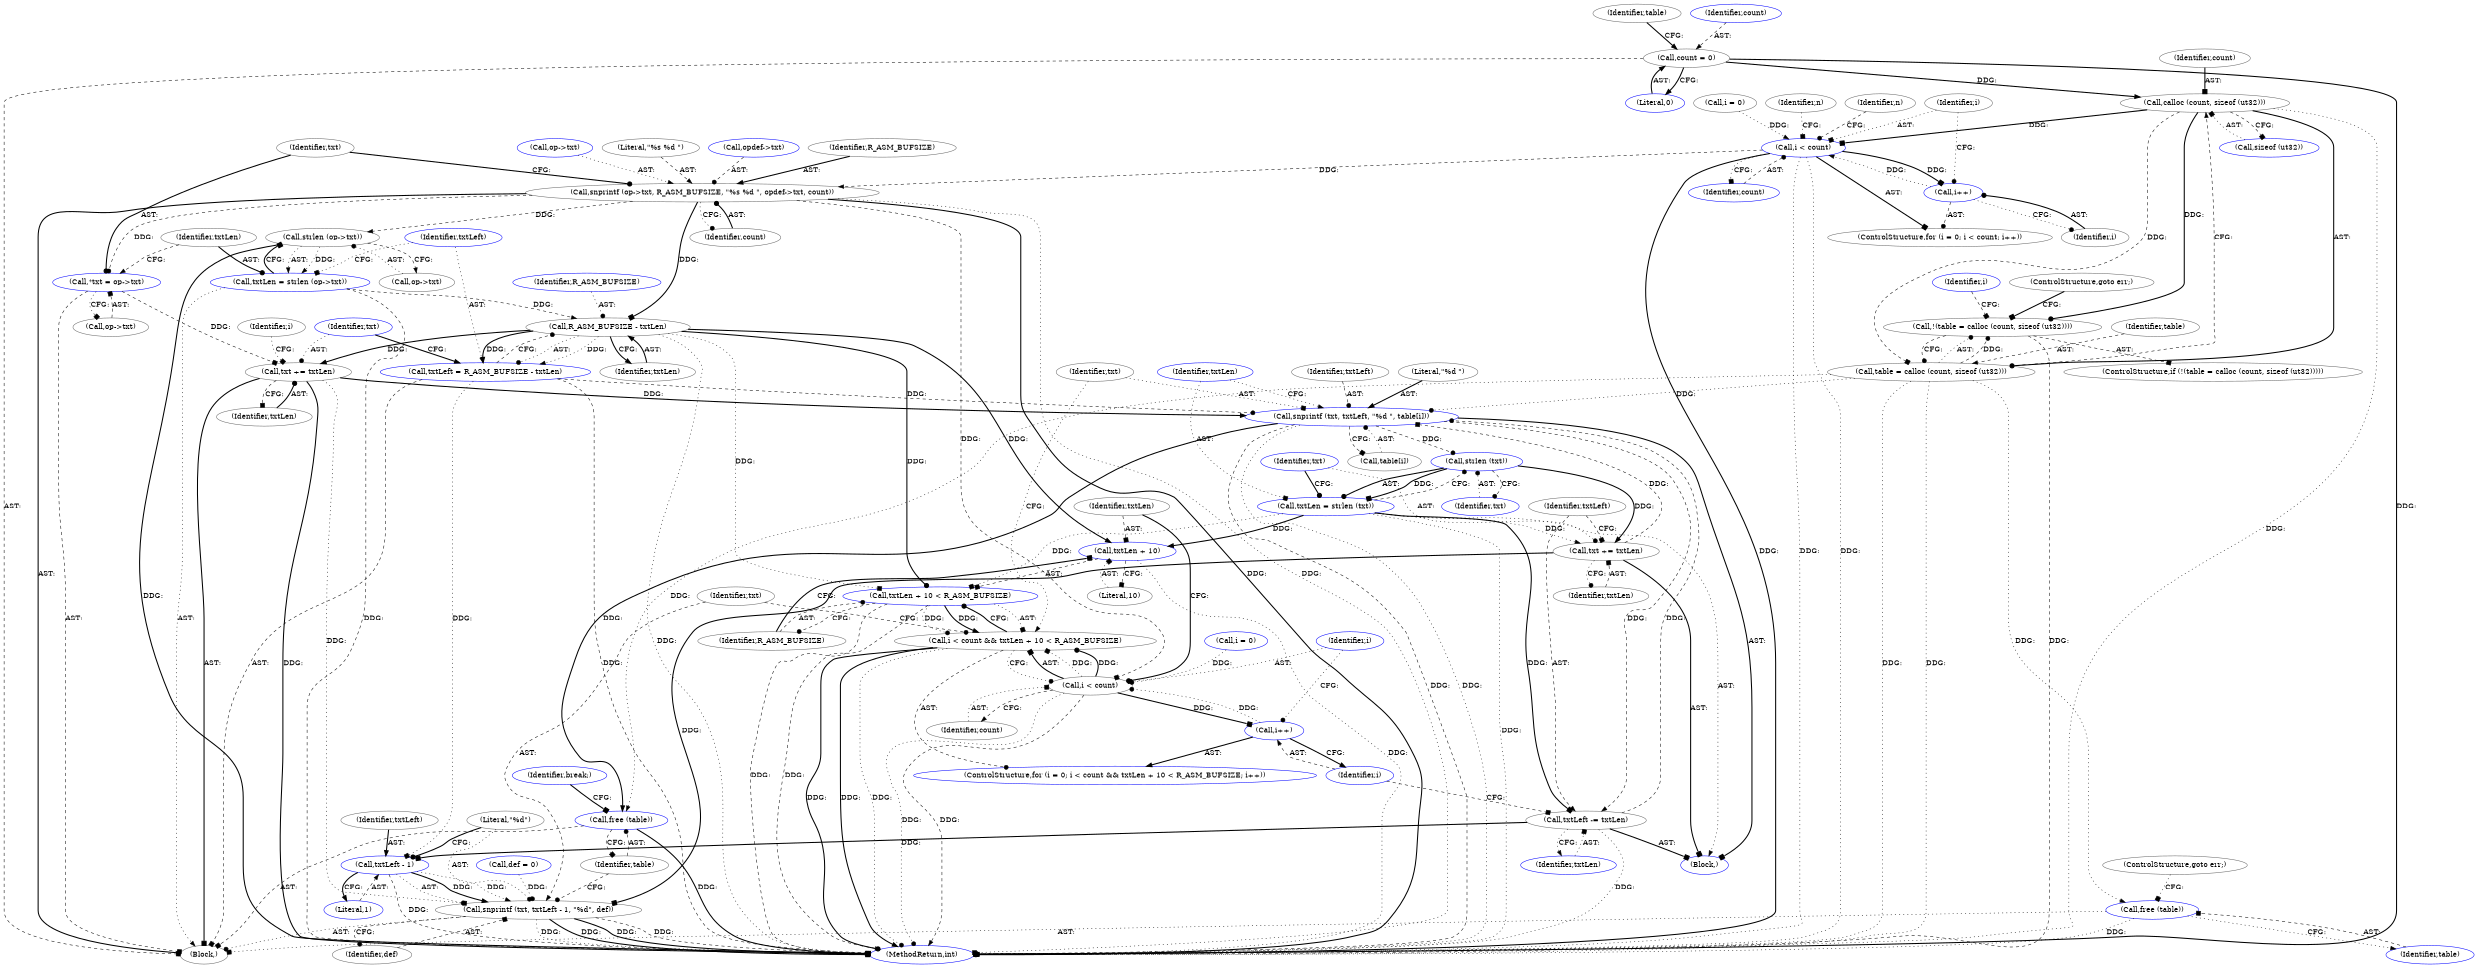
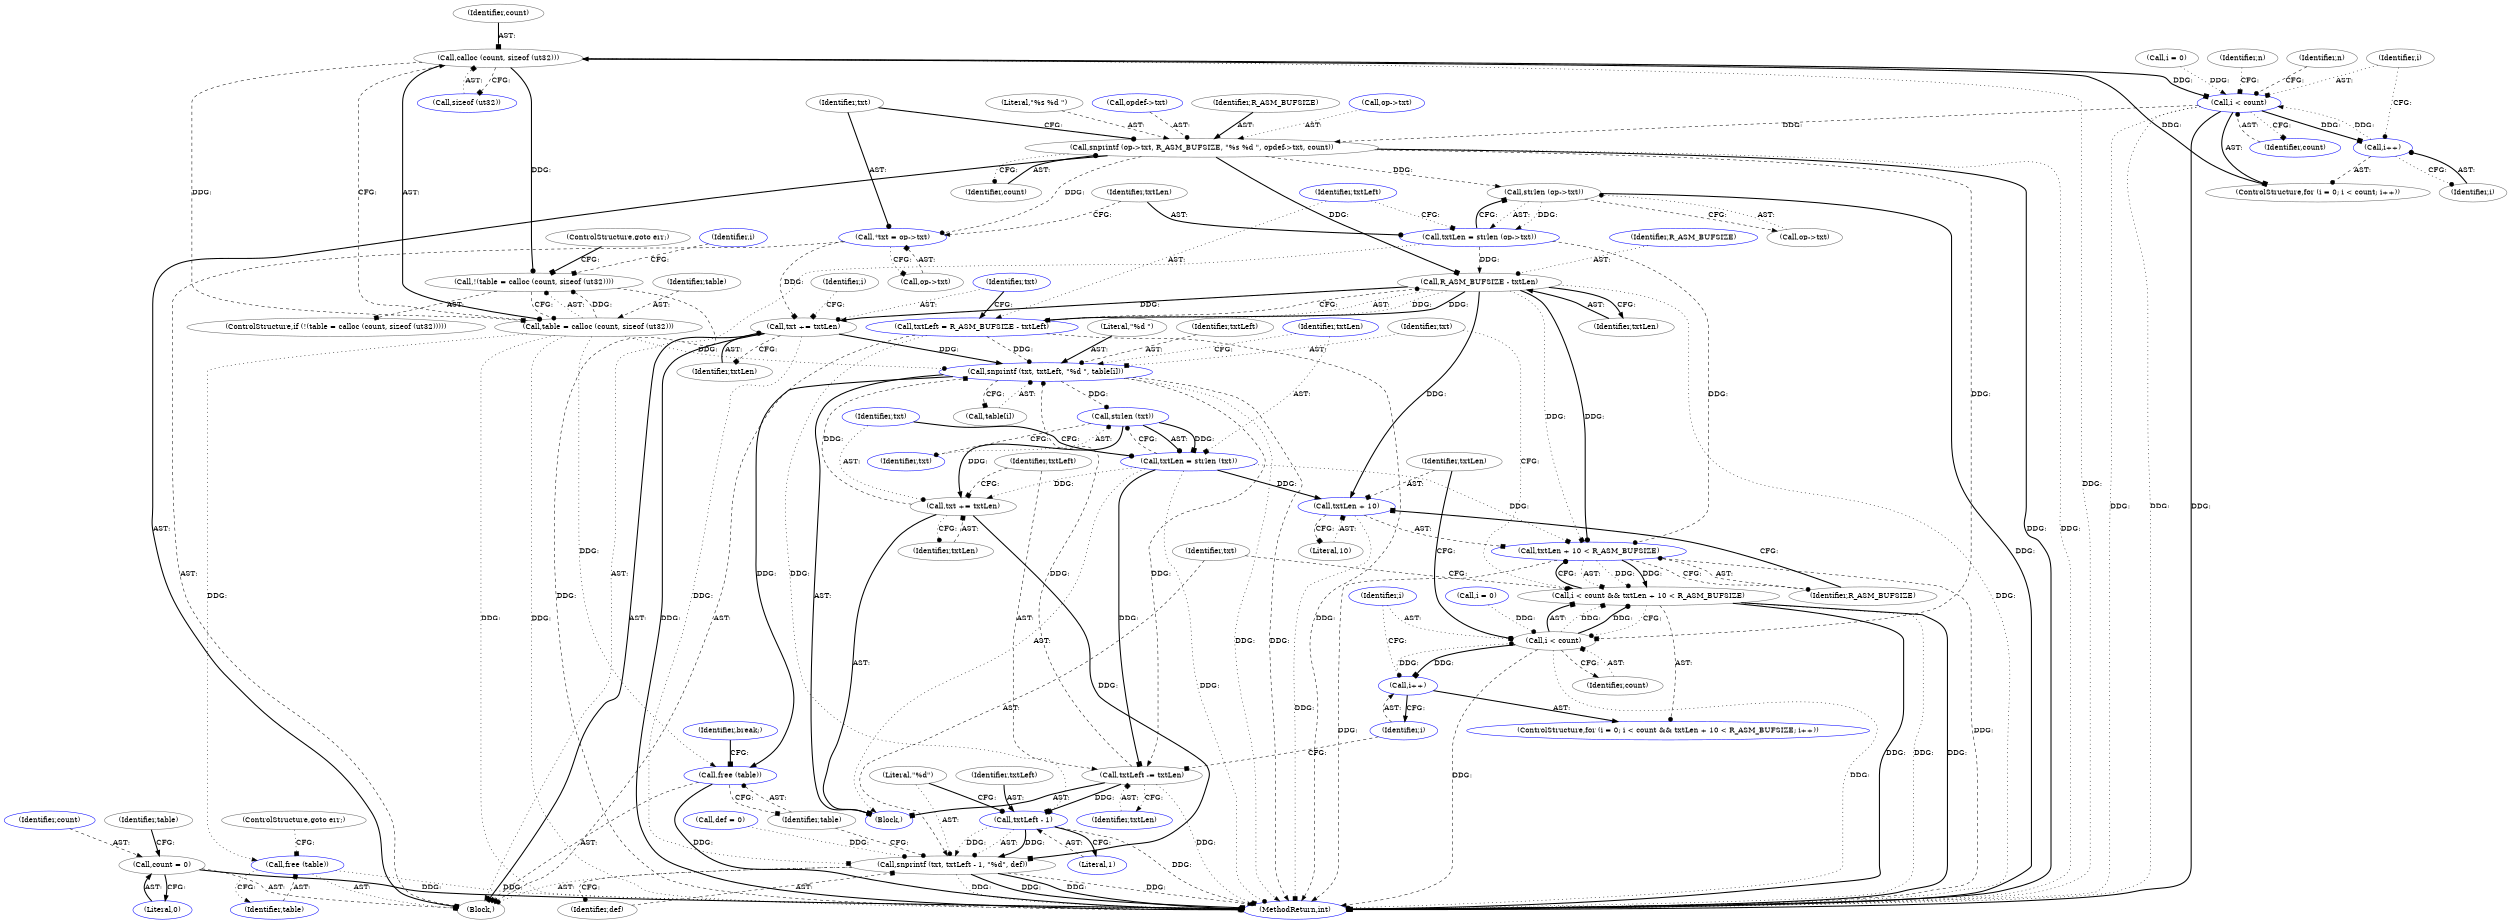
(1930, 79) -> (1444, 64)
(485, 372) -> (972, 327)
(307, 854) -> (1708, 364)
